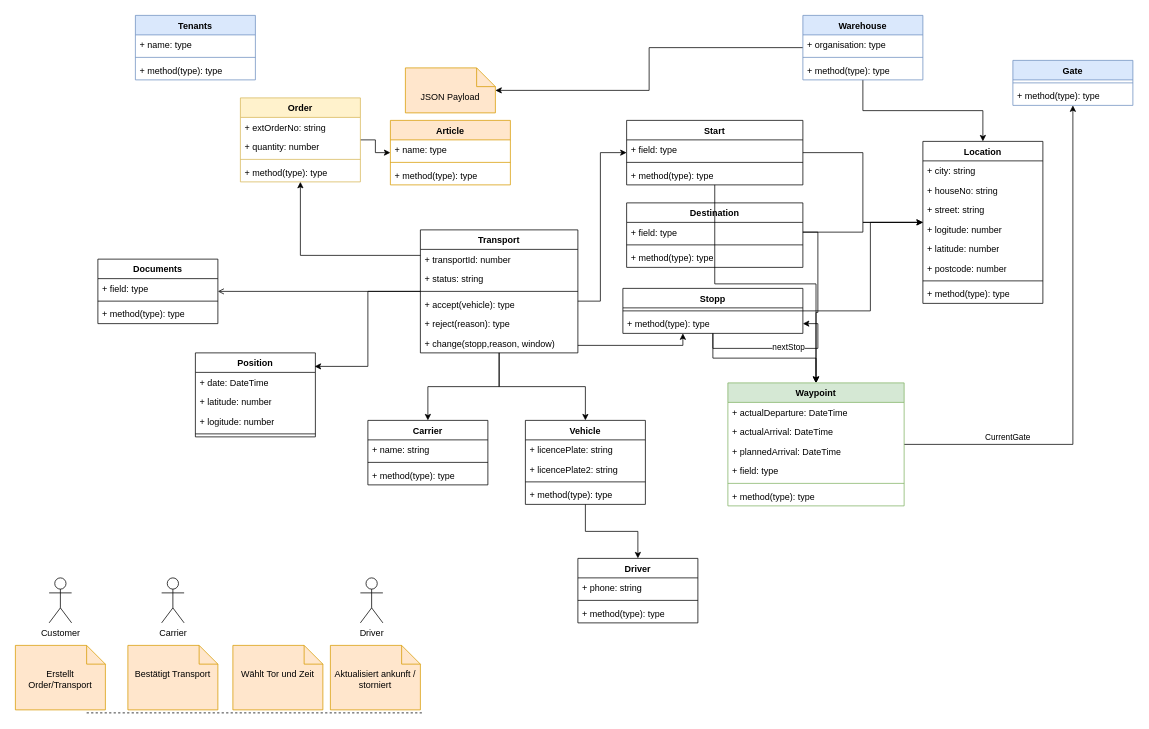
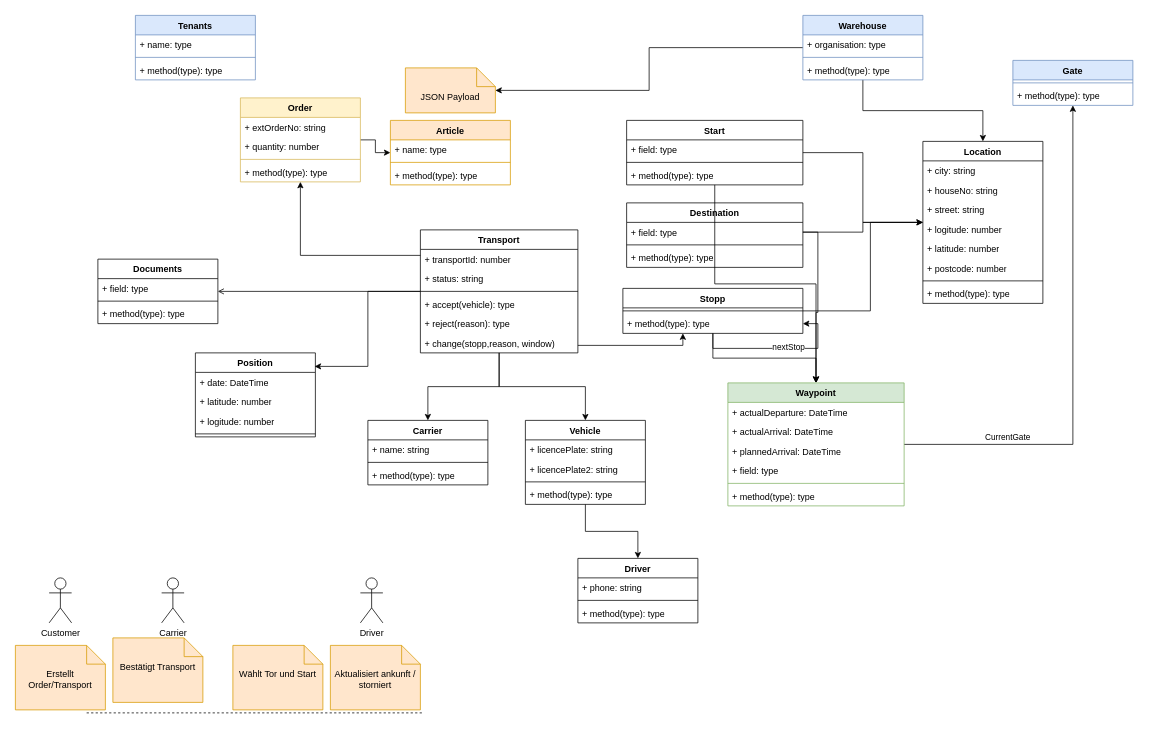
(600, 218) -> none
(278, 675) -> (278, 675)
(173, 678) -> (158, 670)
